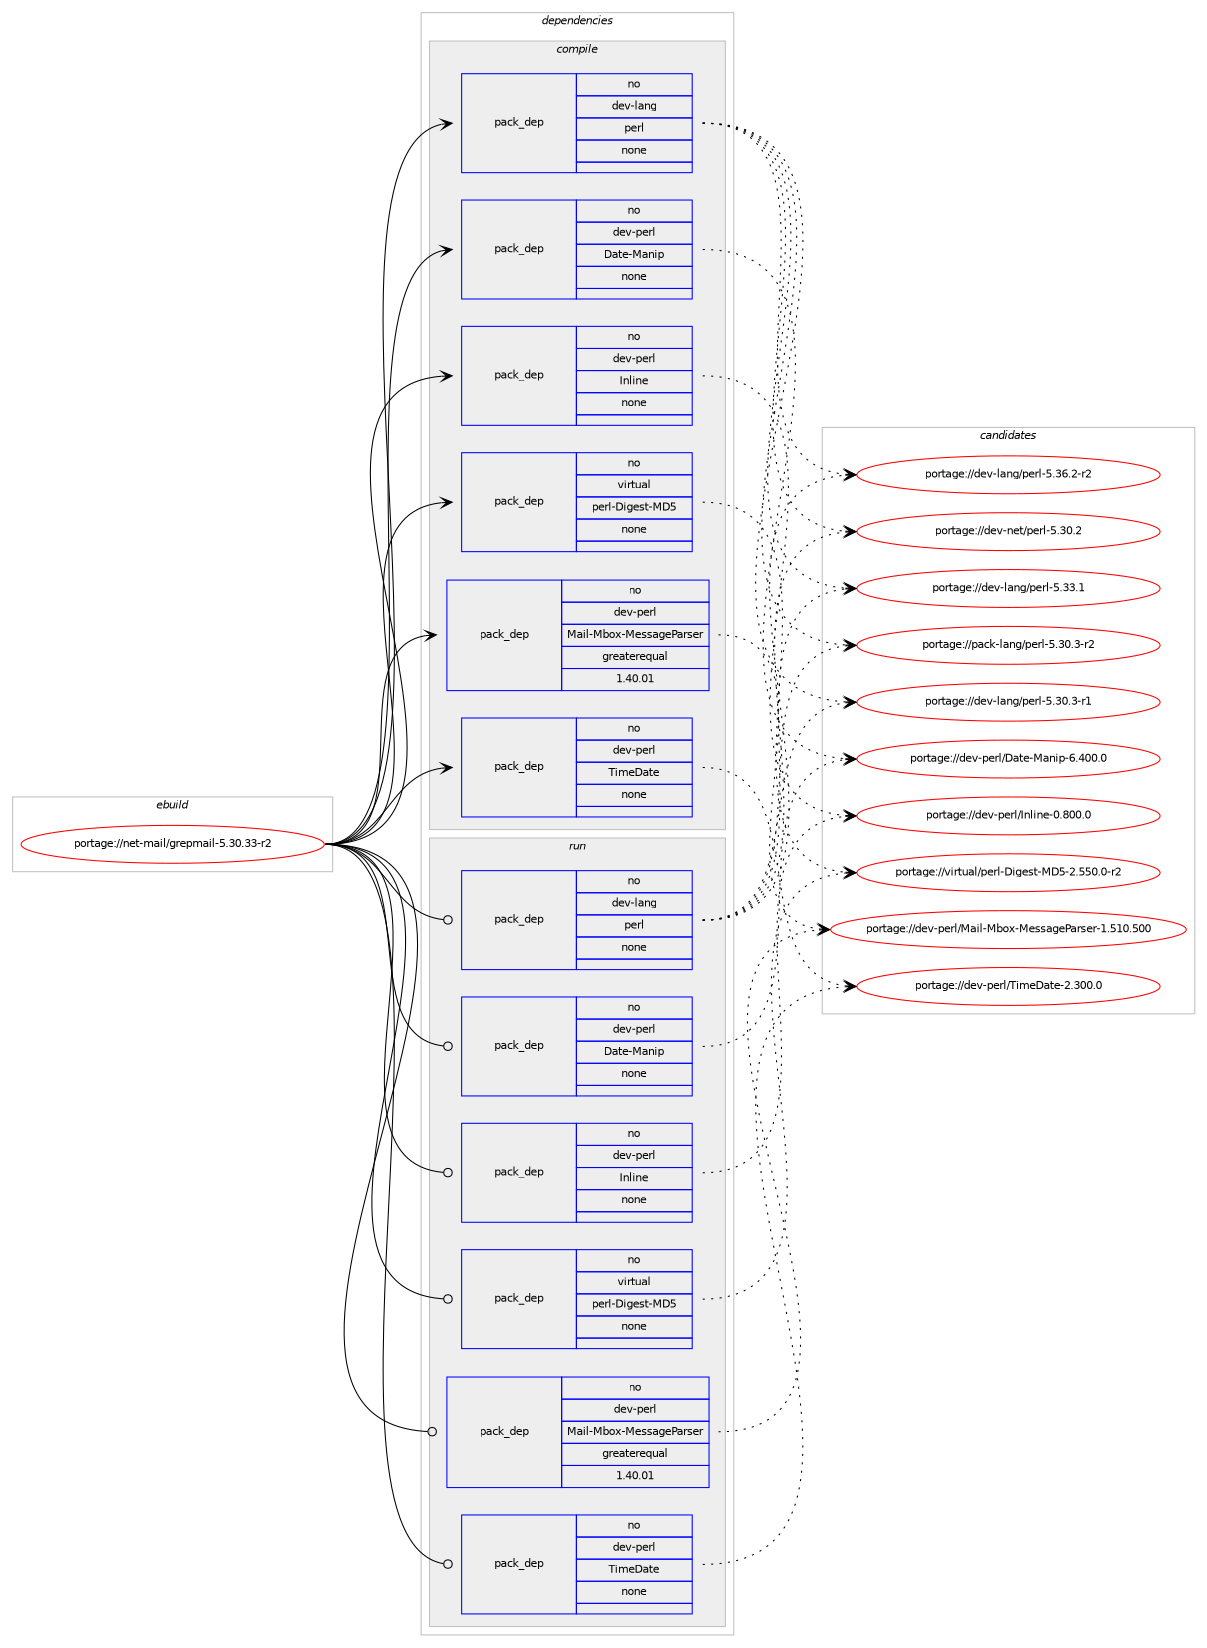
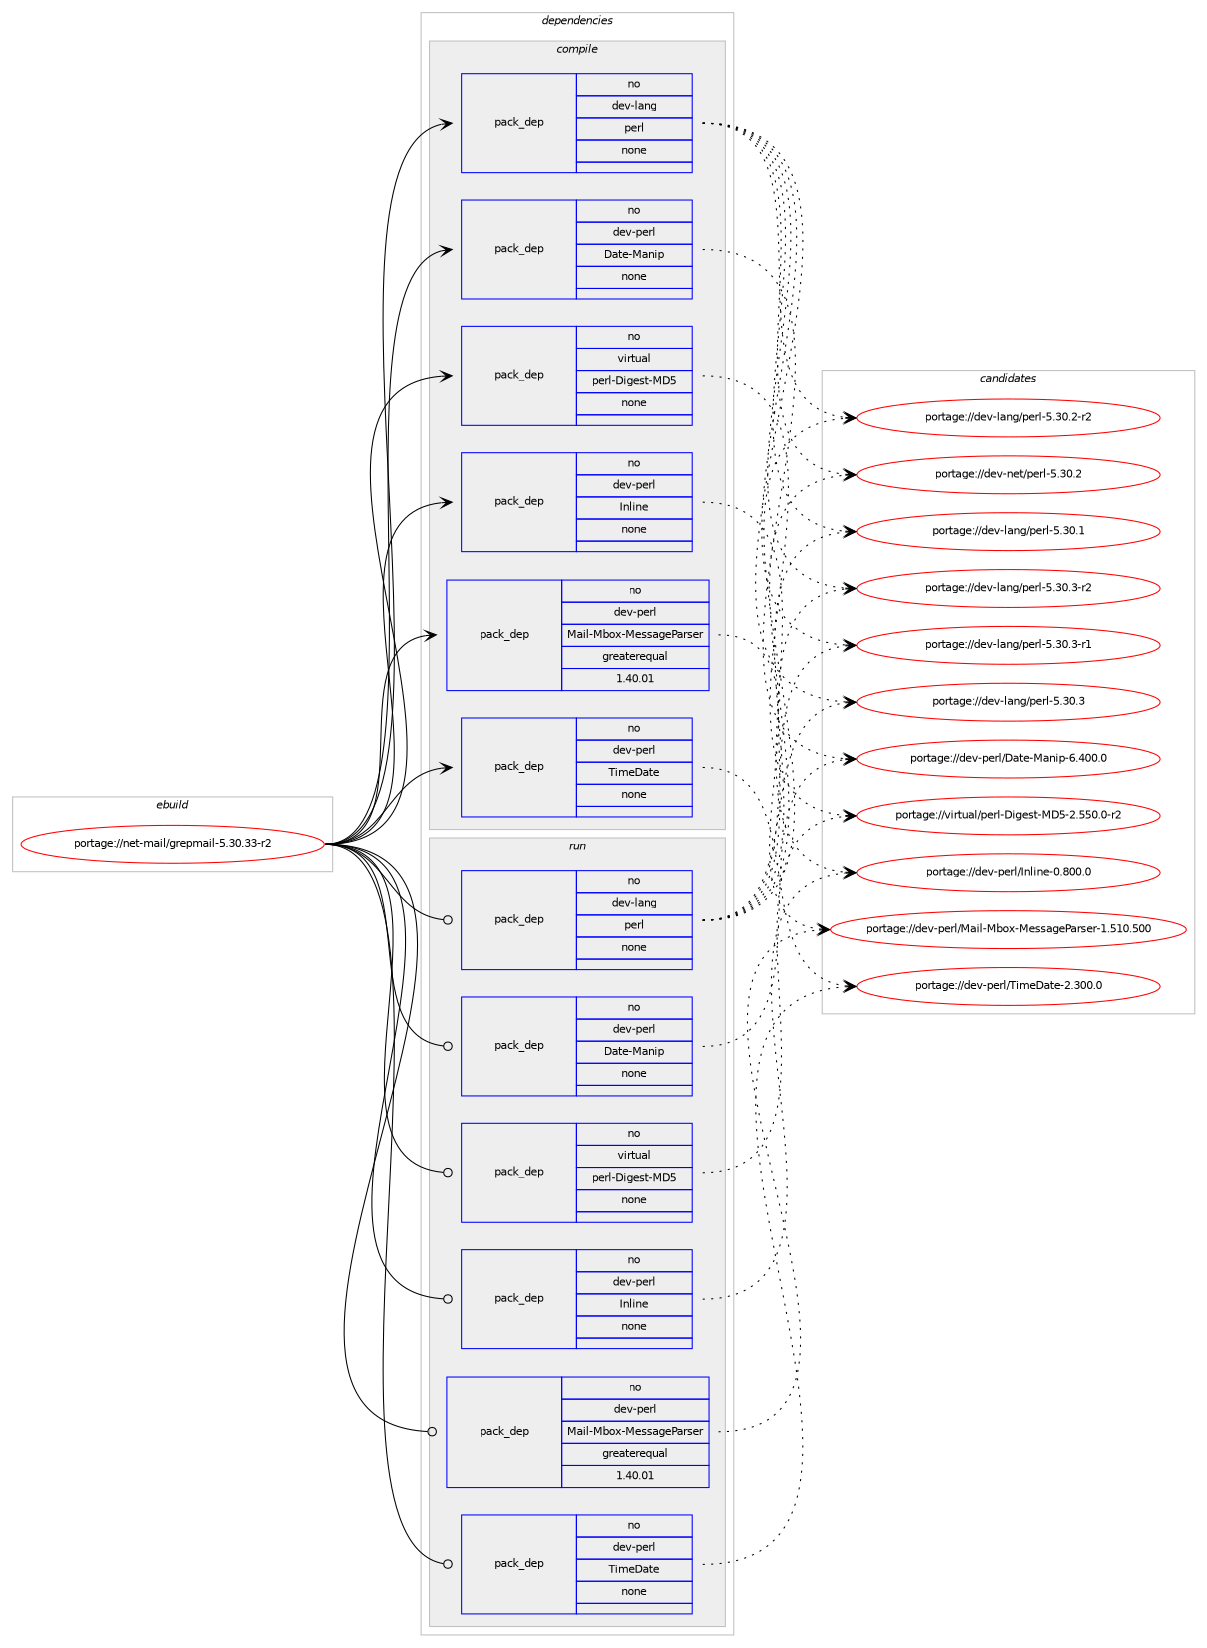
(1009, 475) -> (1009, 418)
(1009, 589) -> (1009, 532)
(1009, 645) -> (1009, 589)
none -> (1009, 702)
